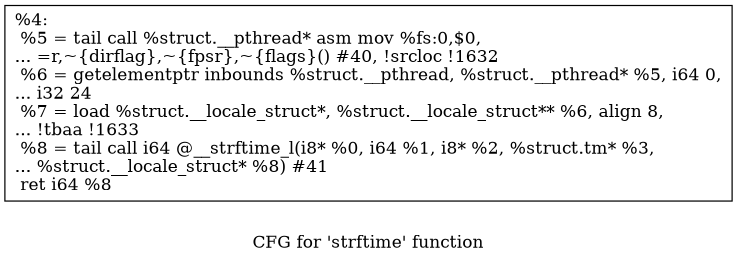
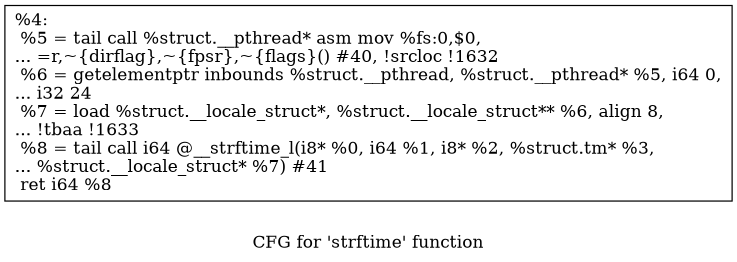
(172, 167) -> (172, 167)
